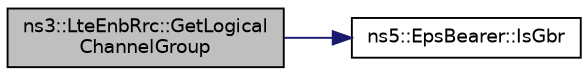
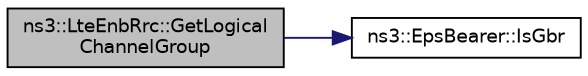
(466, 38) -> (466, 38)
